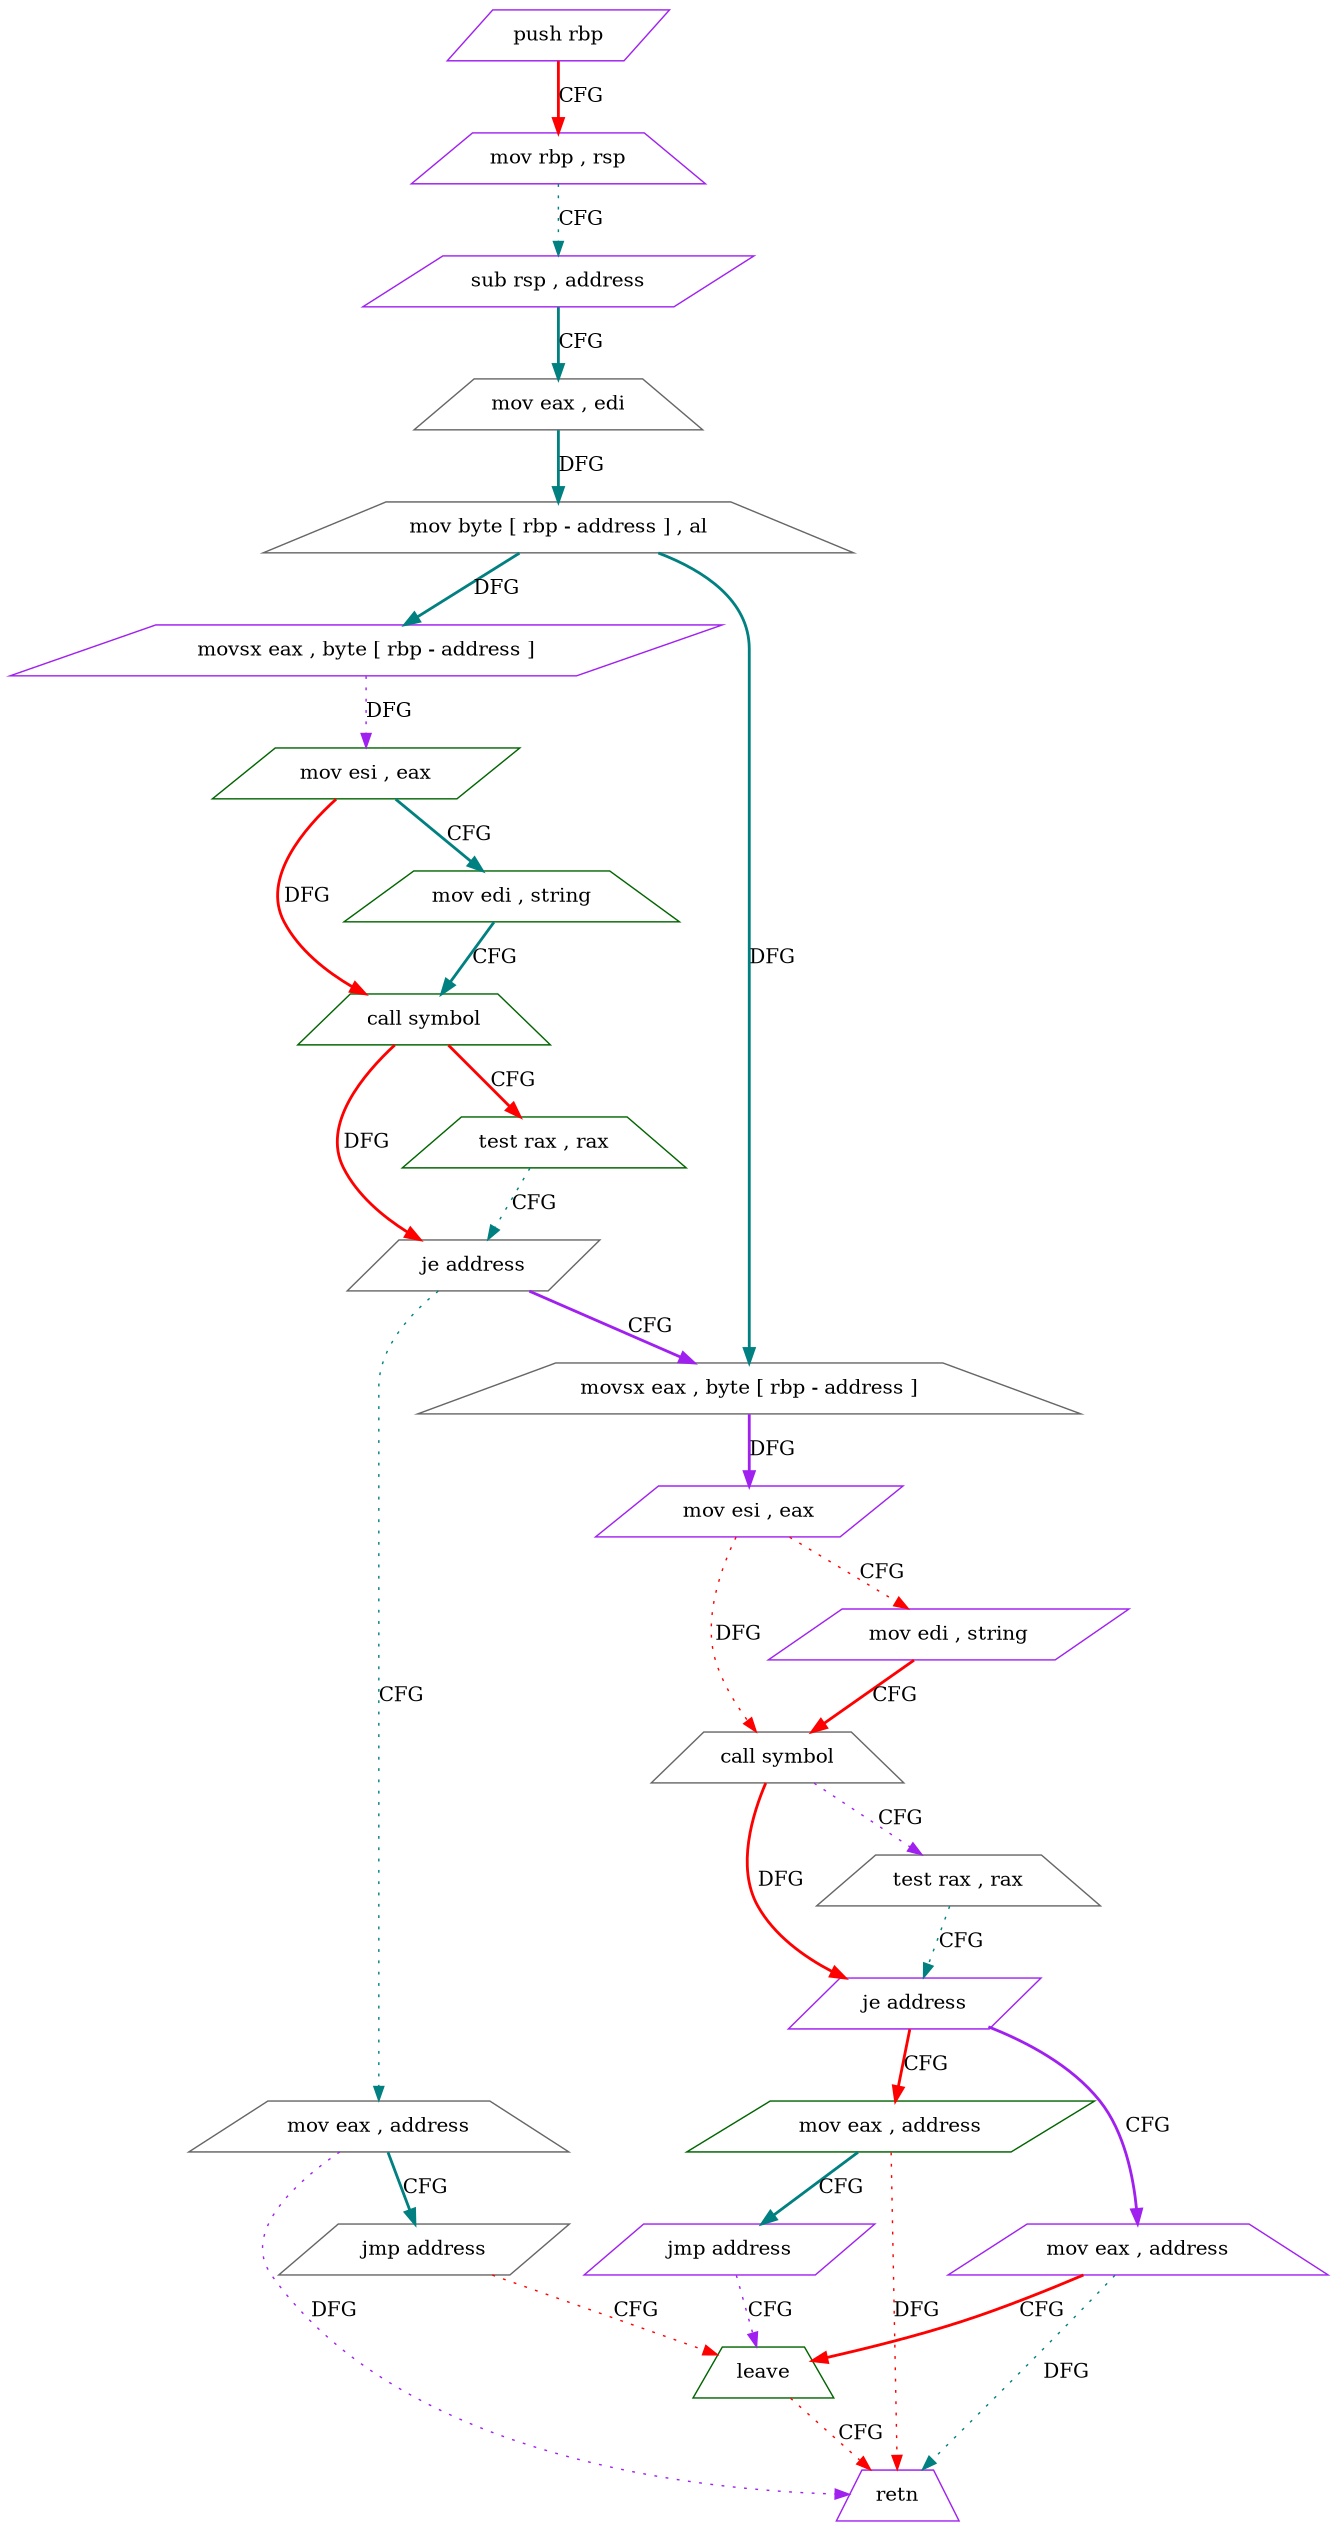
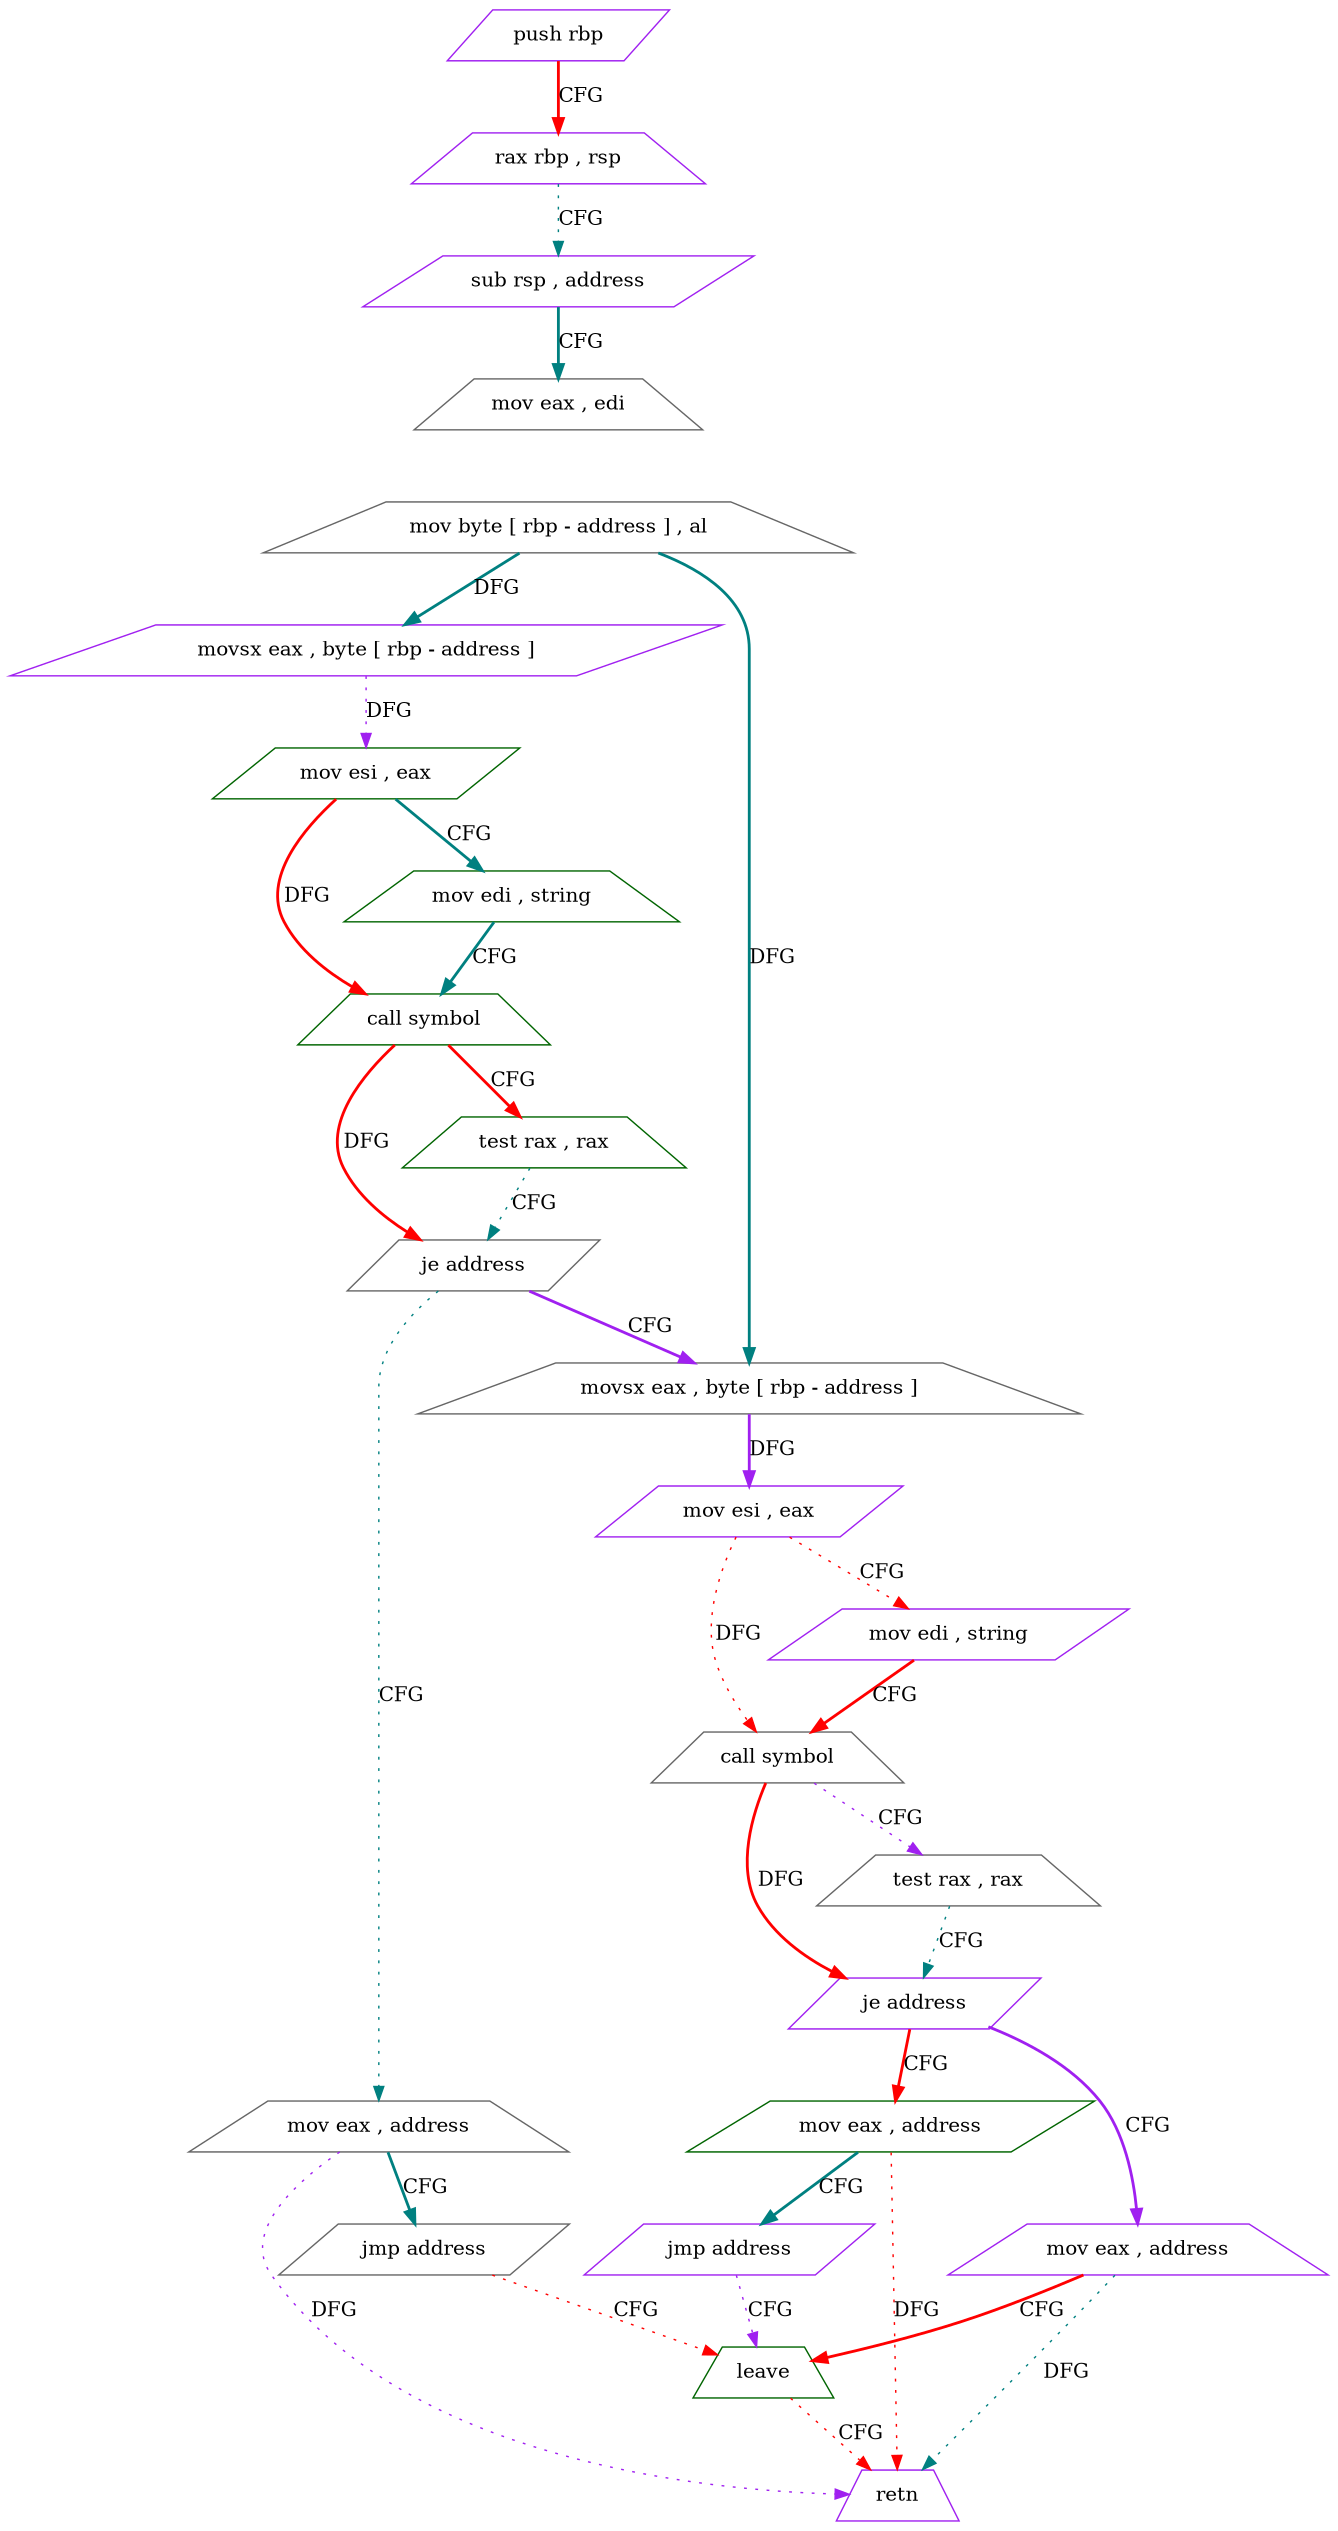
(558, 158) -> (558, 158)
(558, 459) -> none
